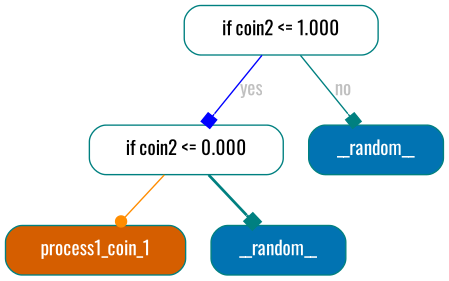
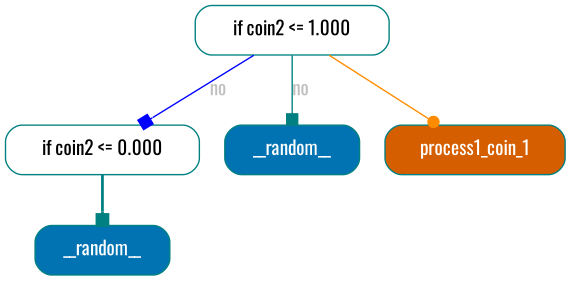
(252, 90) -> (219, 90)
(145, 196) -> (379, 87)
